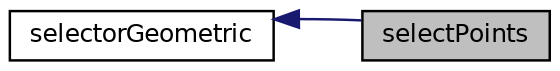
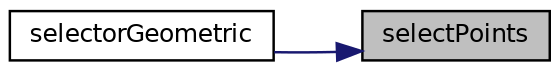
(330, 19) -> (305, 52)
